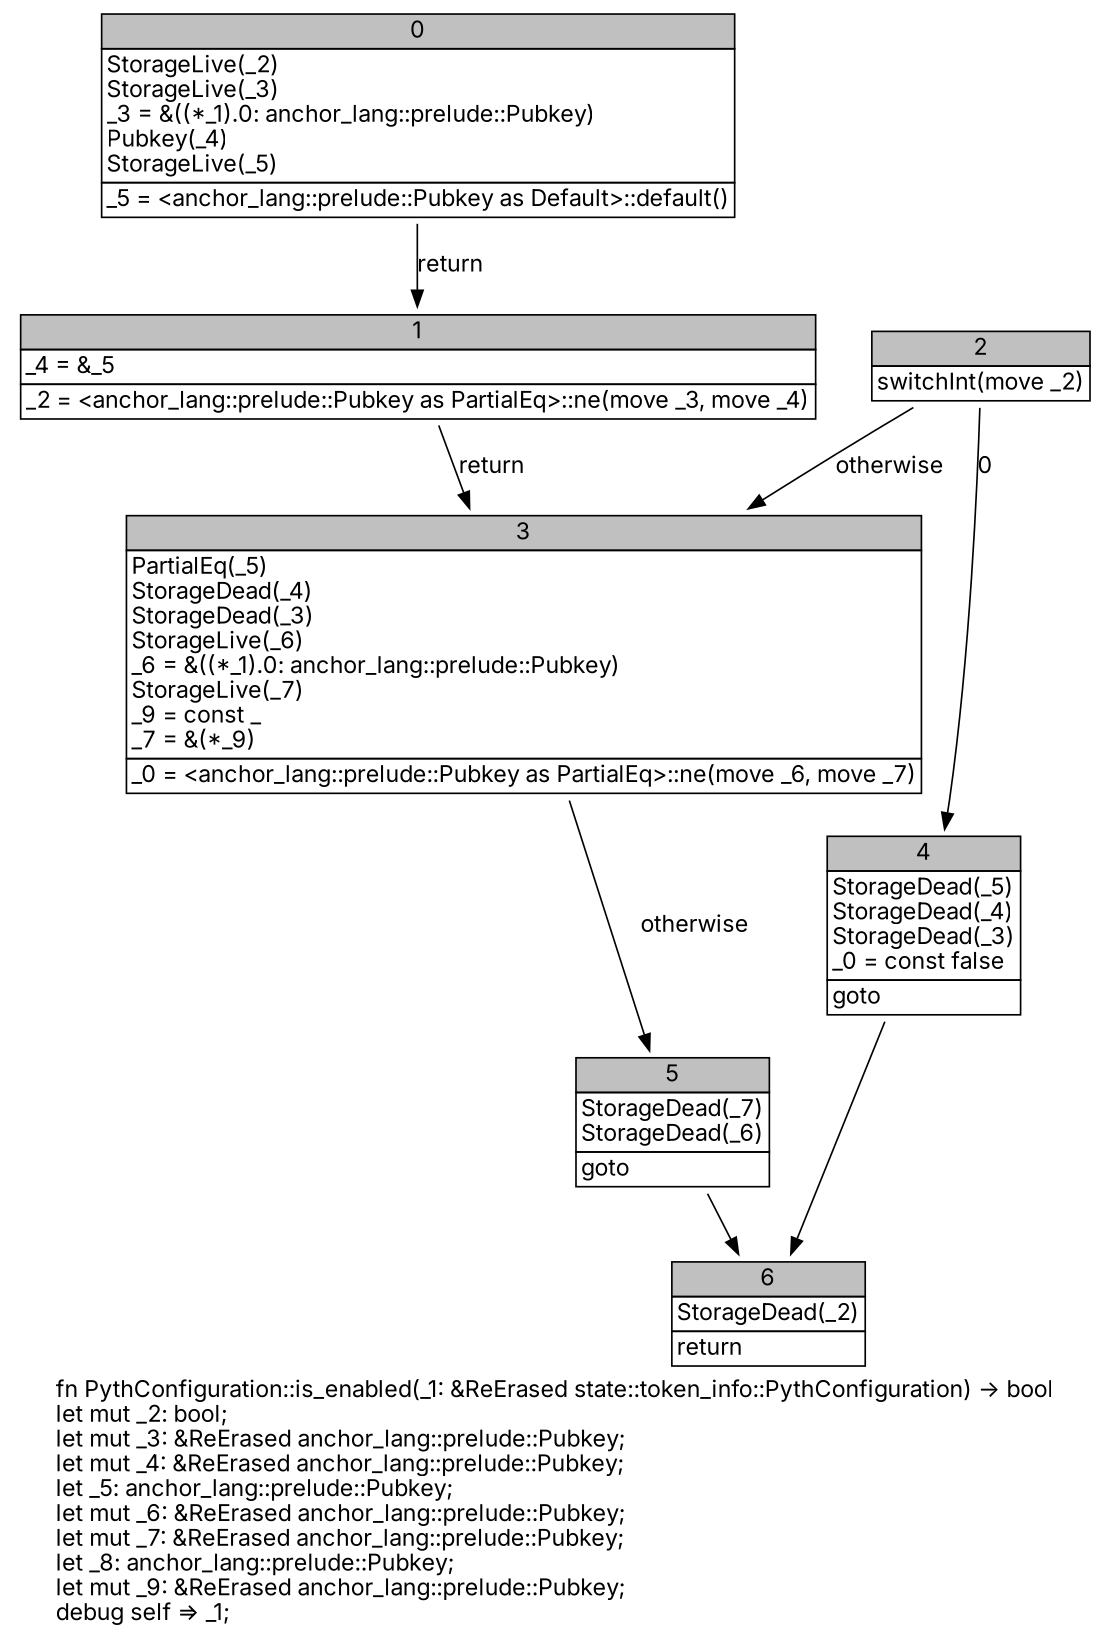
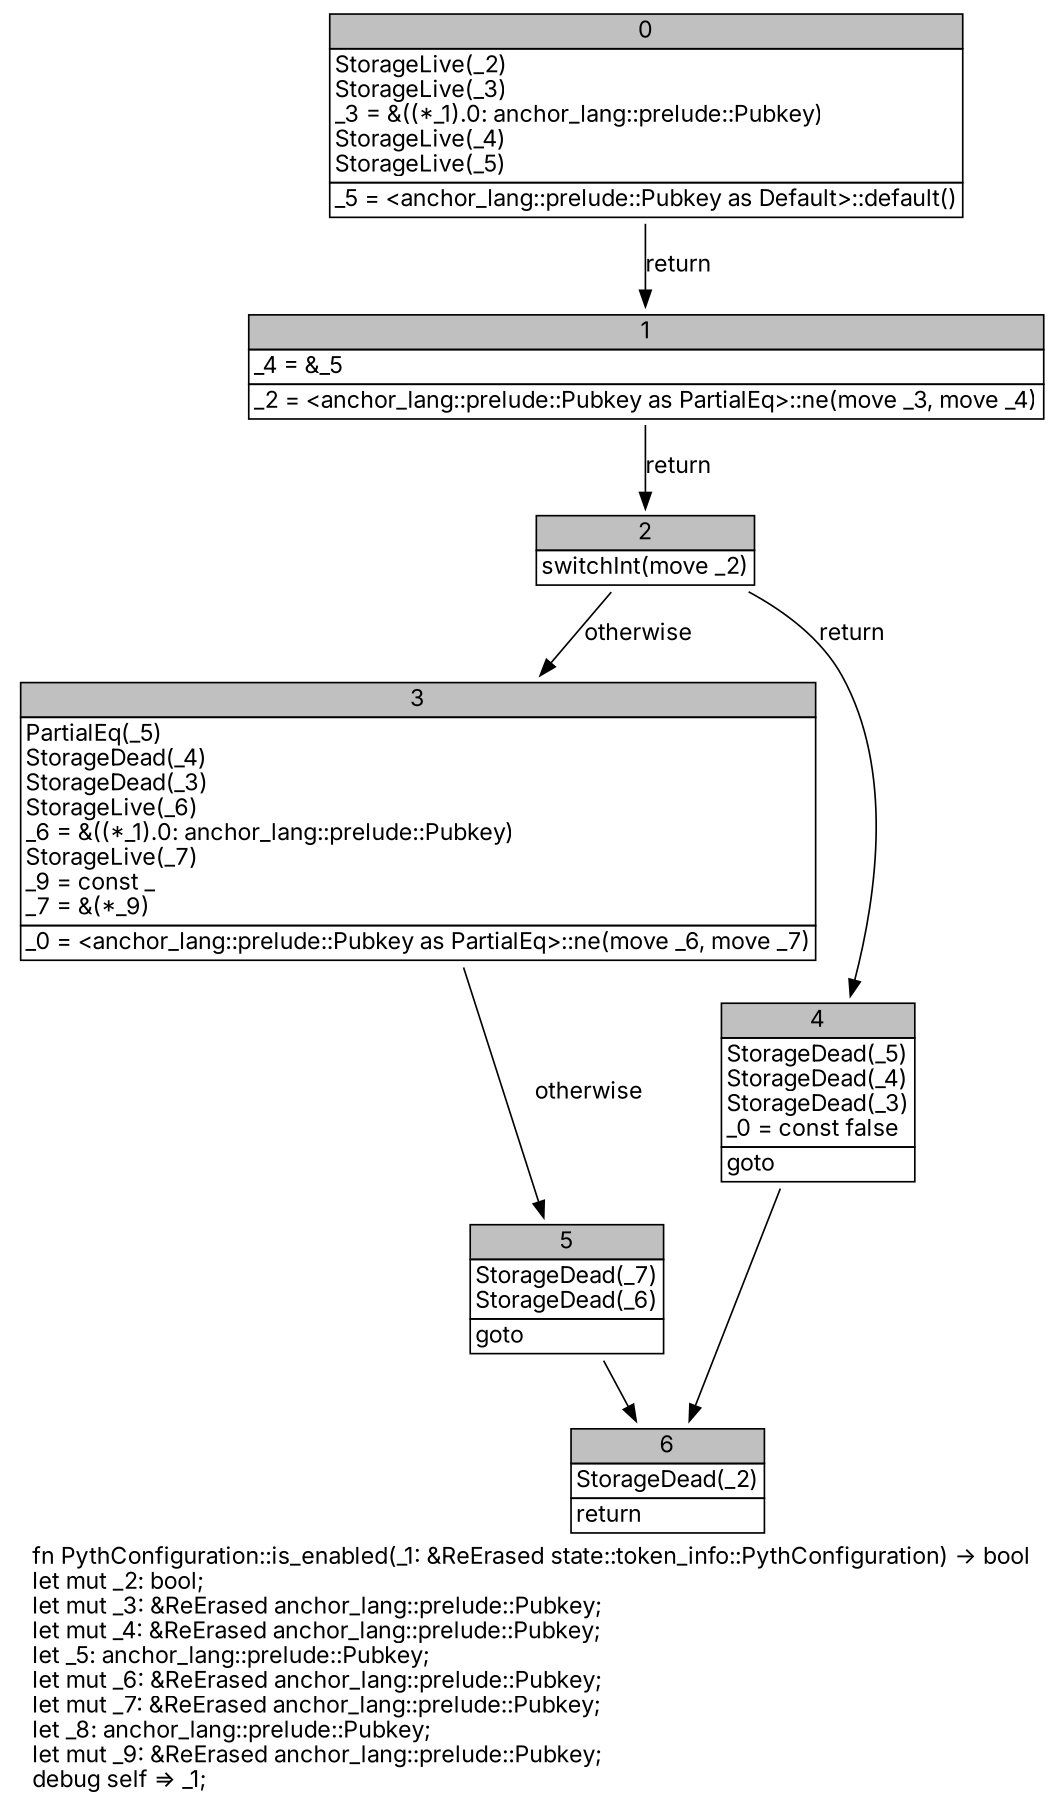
(168, 140) -> (421, 140)
(451, 459) -> (645, 458)
(986, 467) -> (852, 634)
